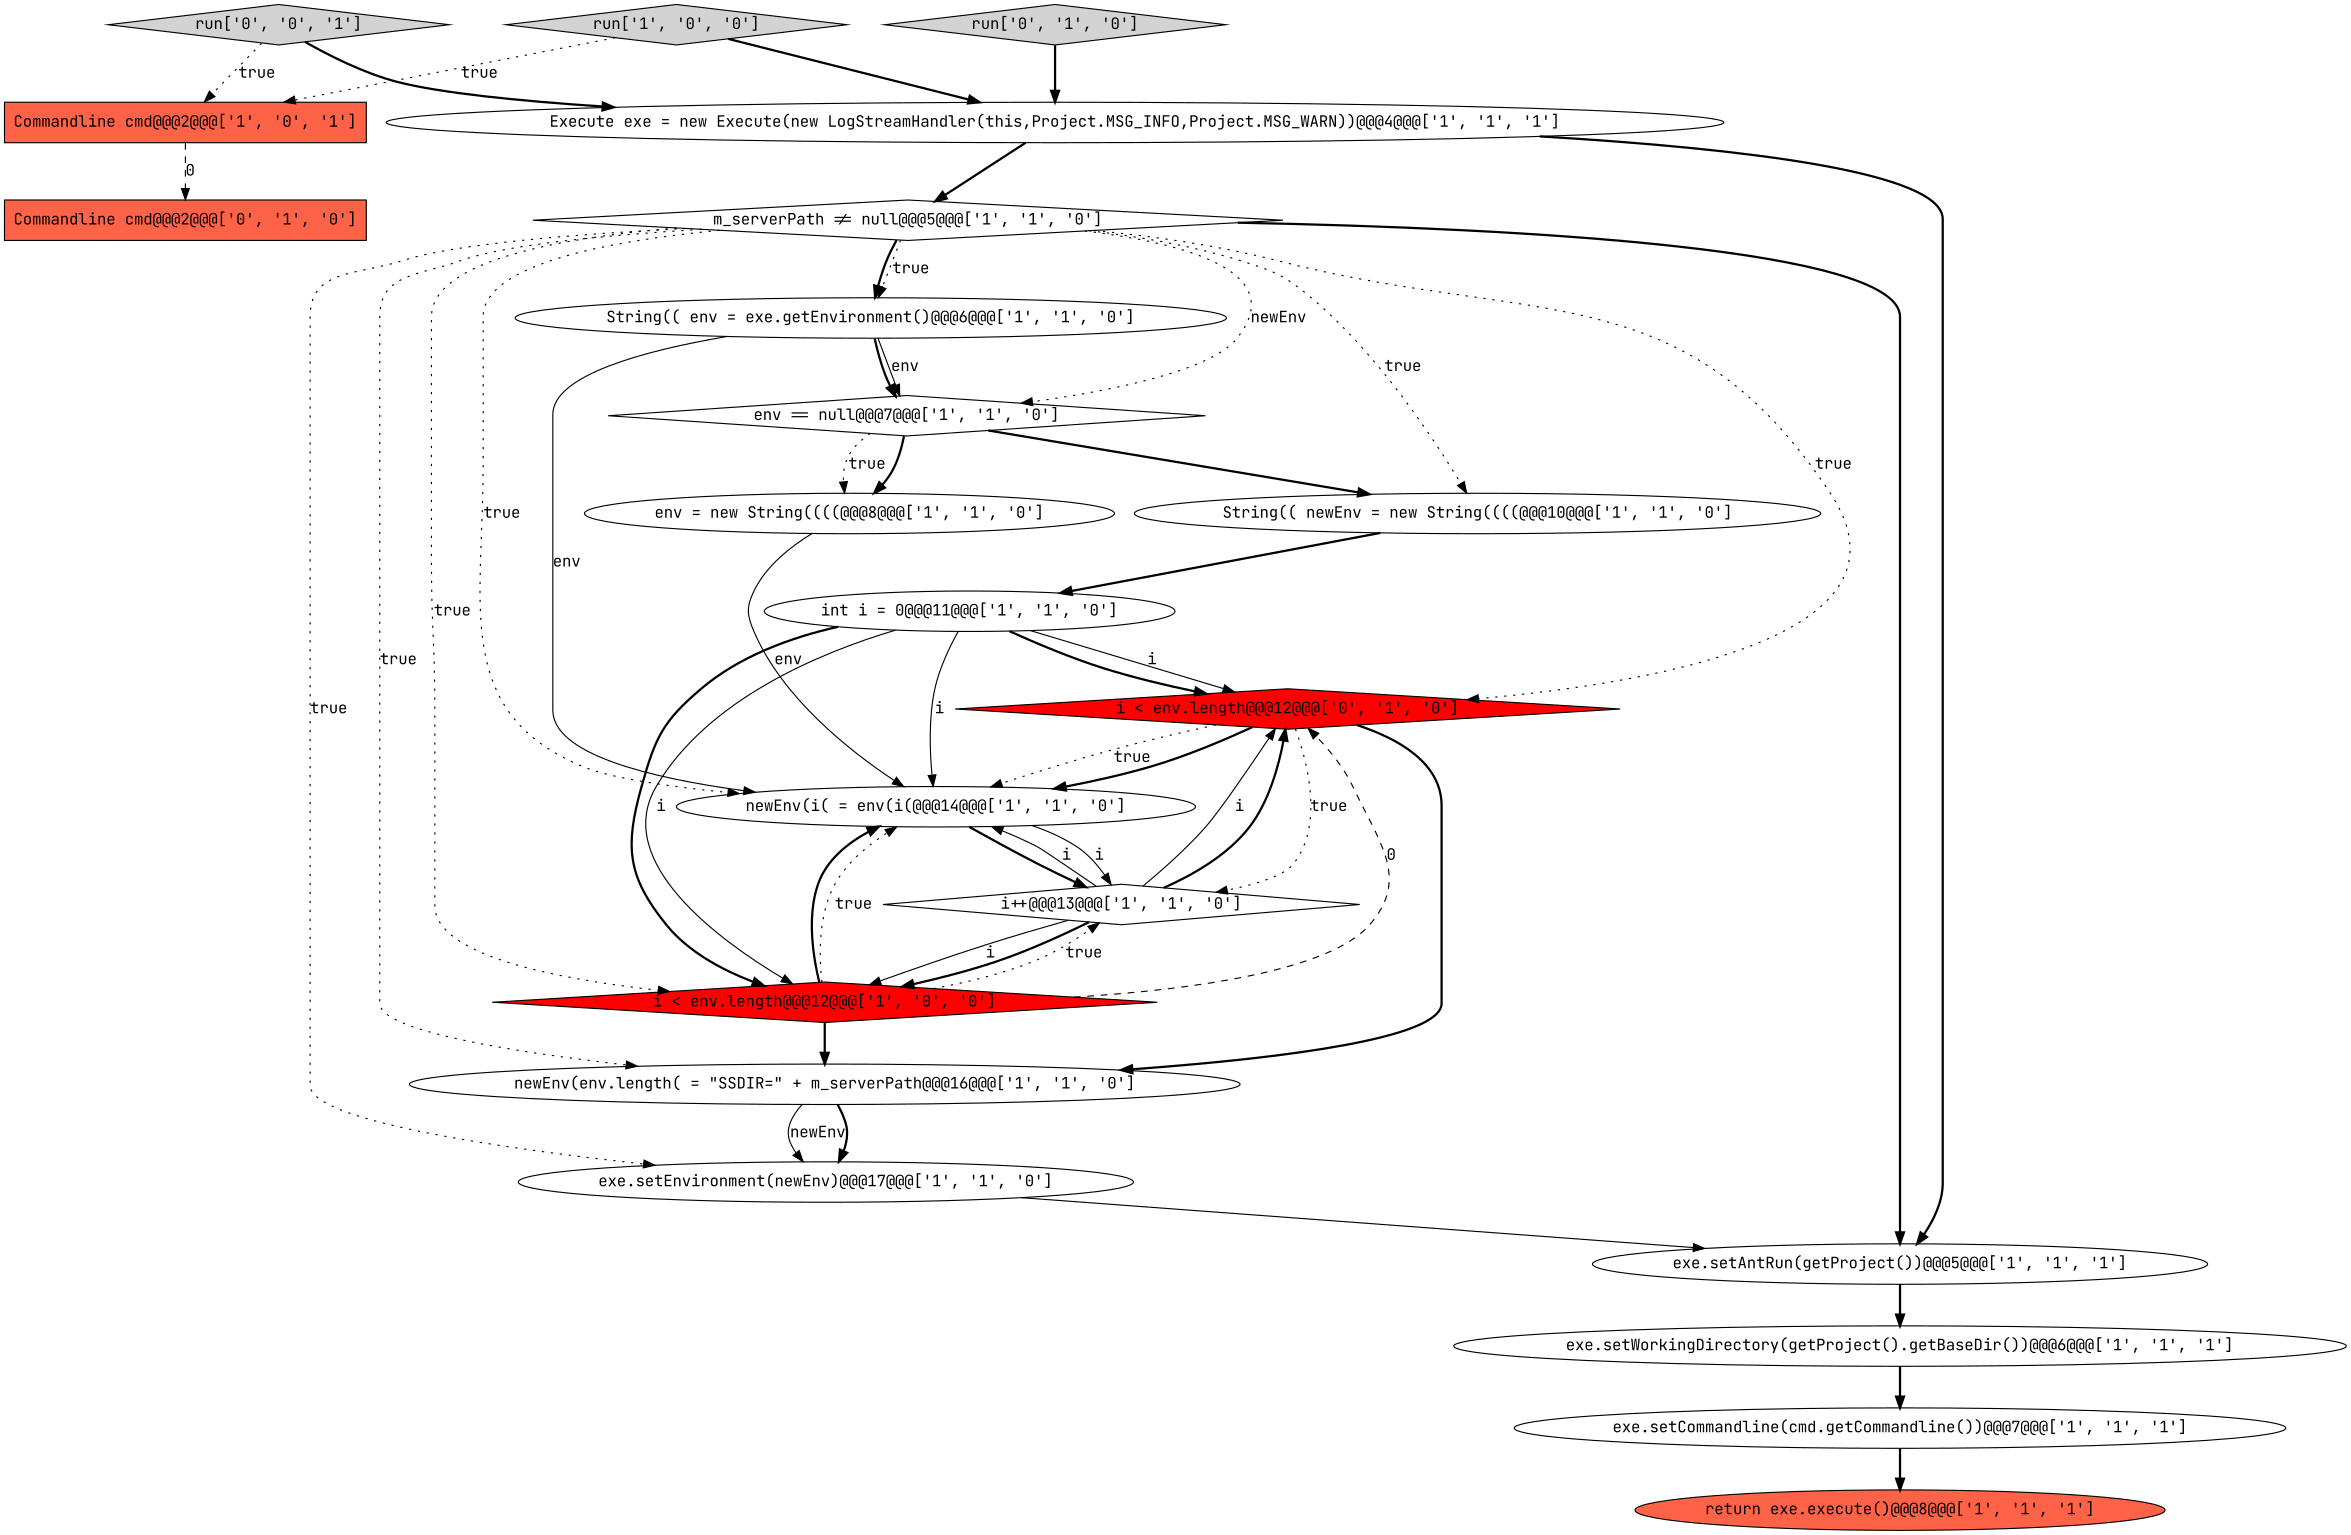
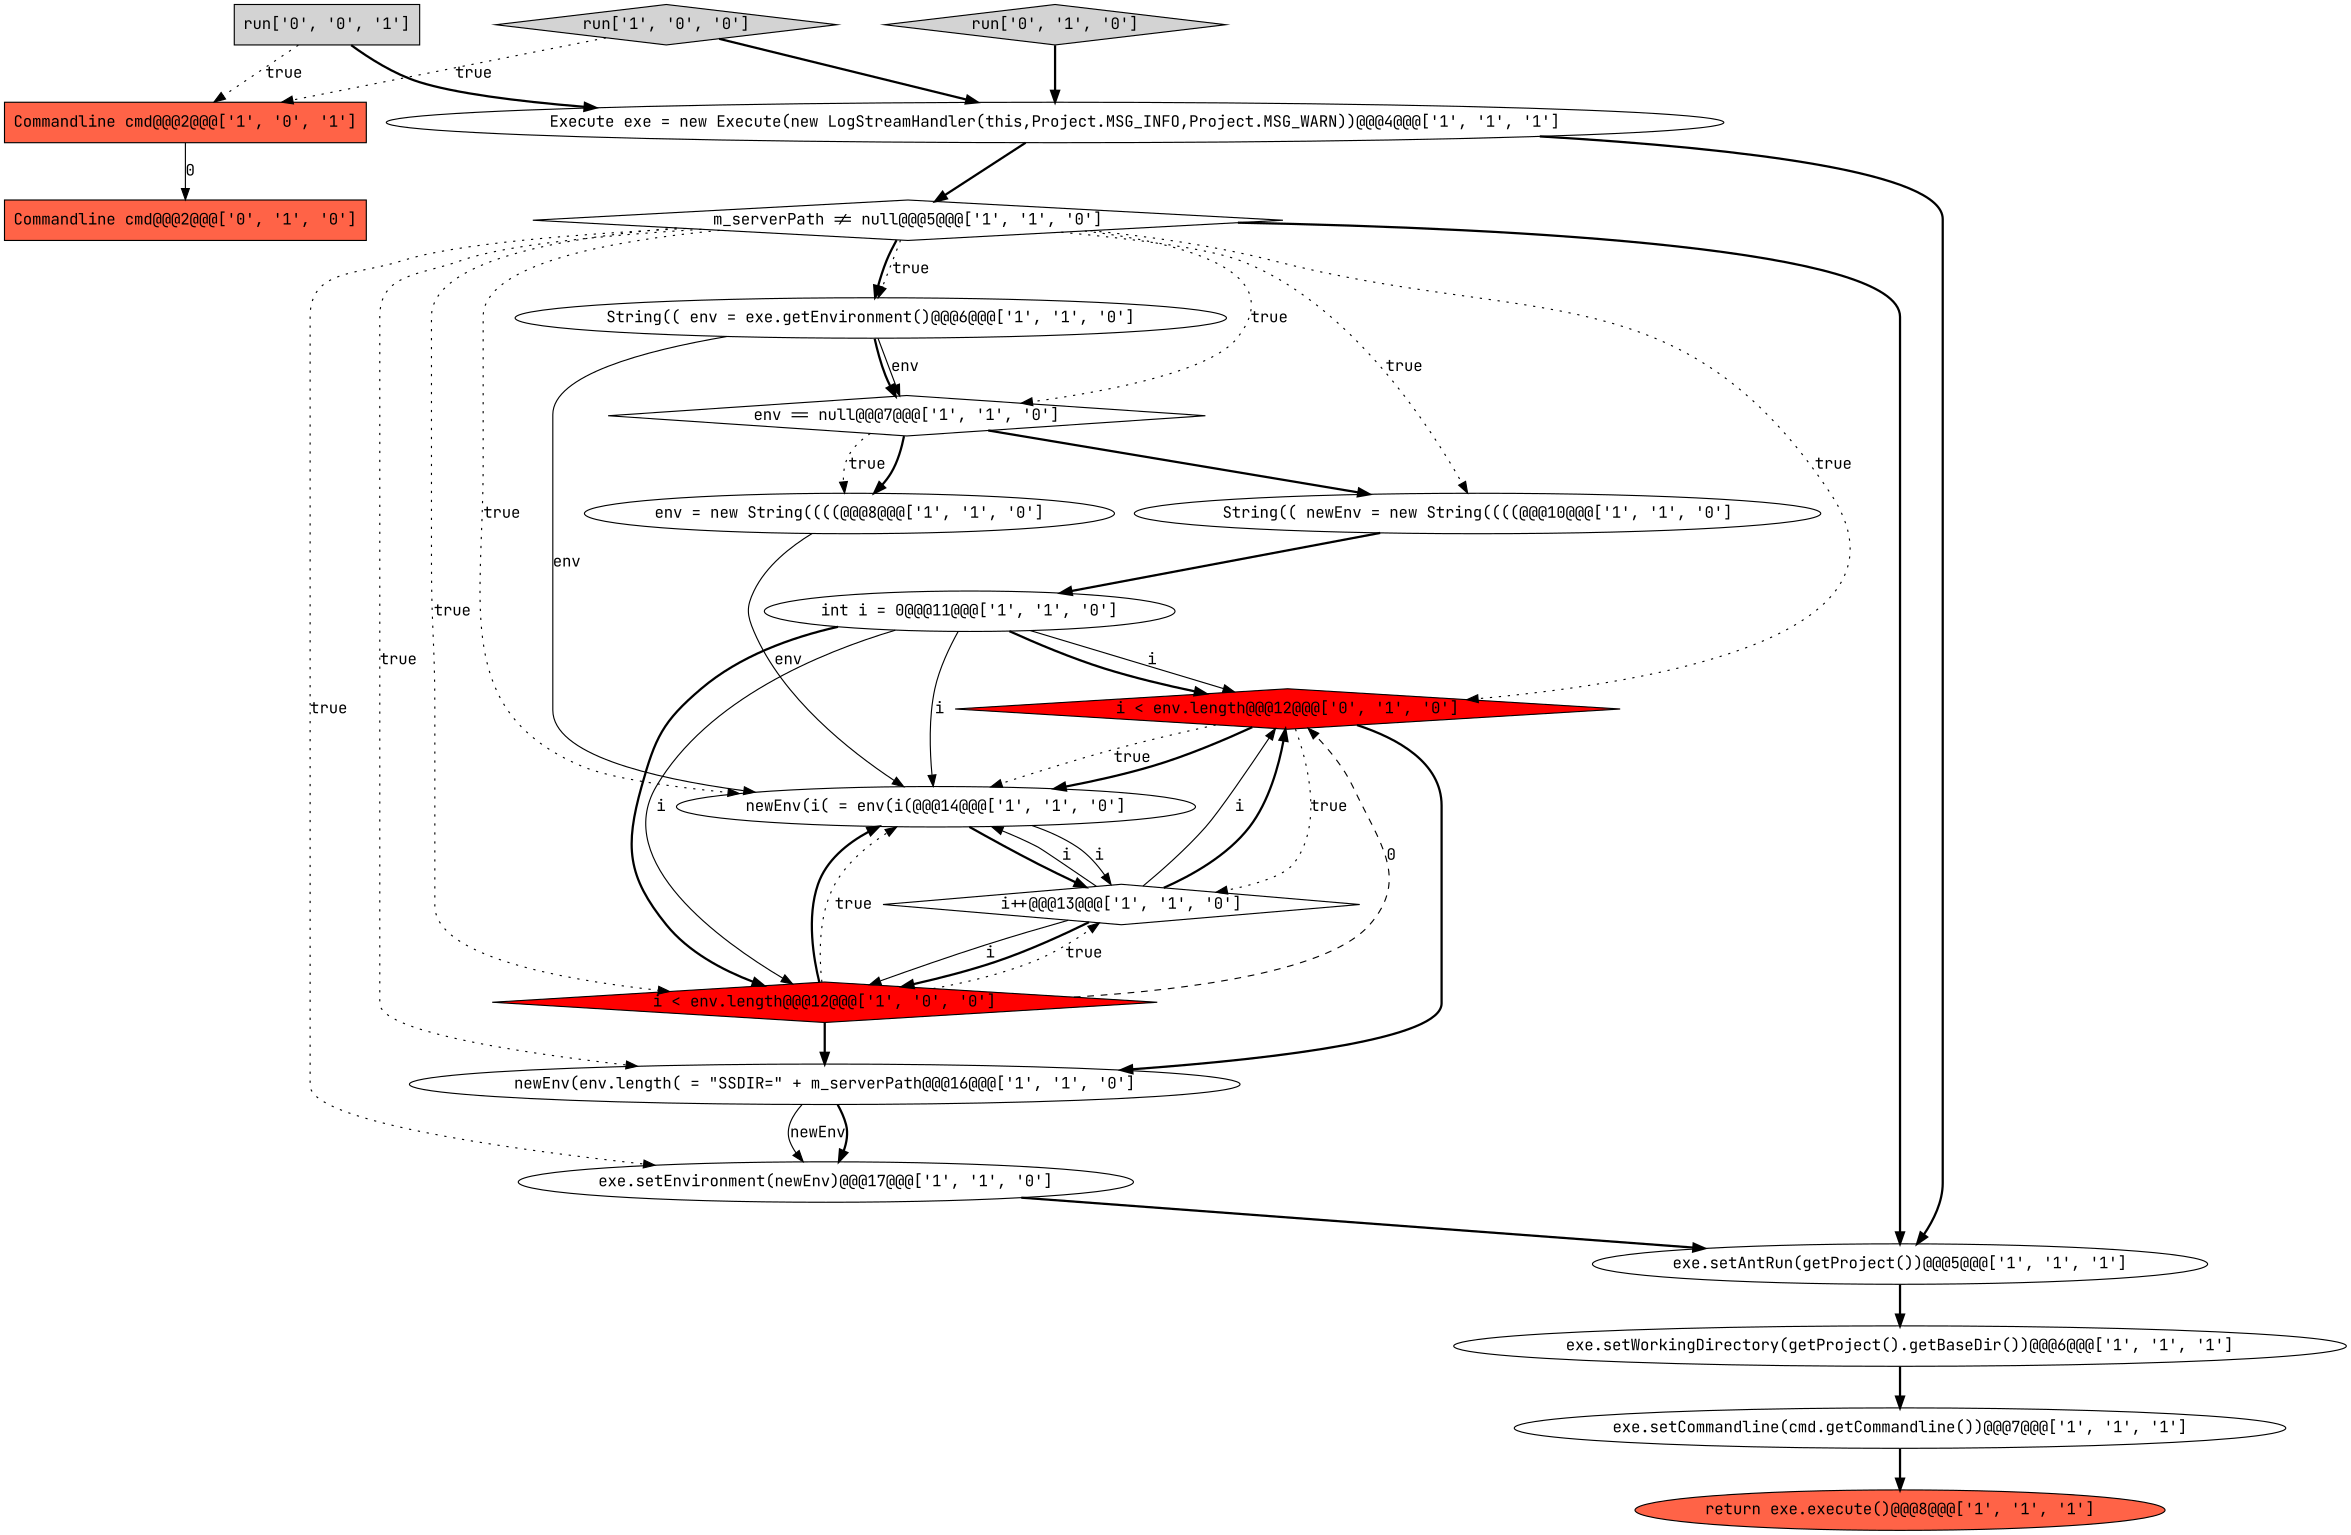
(279, 25) -> (327, 25)
(185, 166) -> (185, 166)
(1279, 318) -> (1270, 318)
(1357, 1223) -> (1357, 1223)
